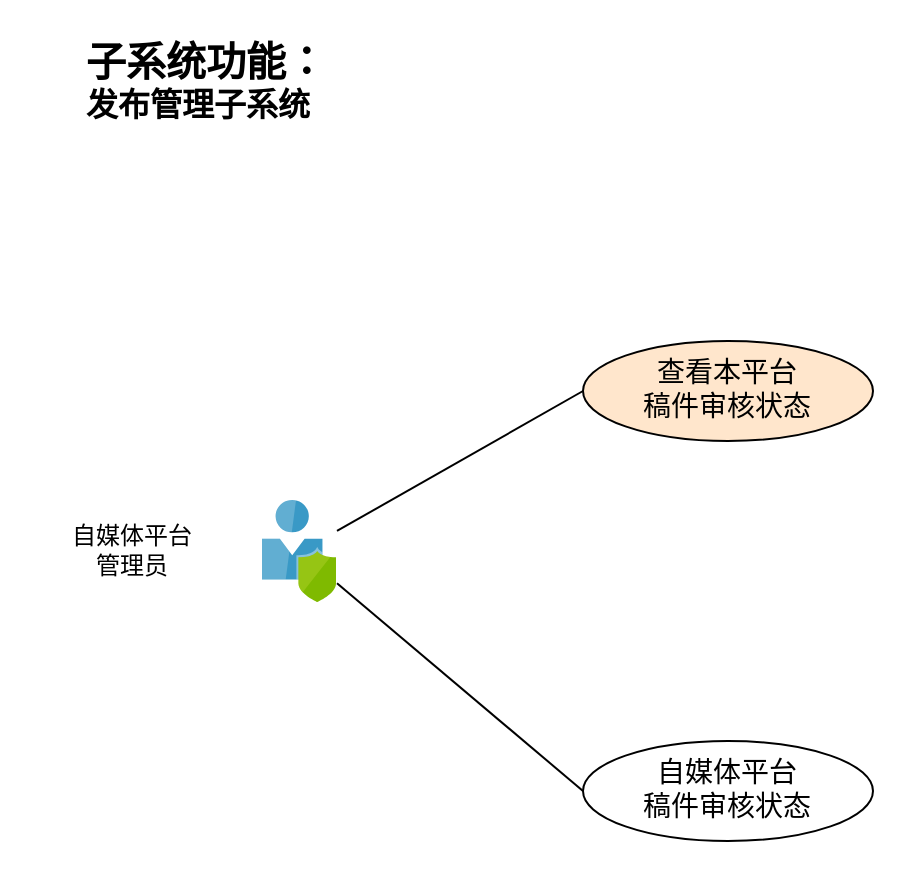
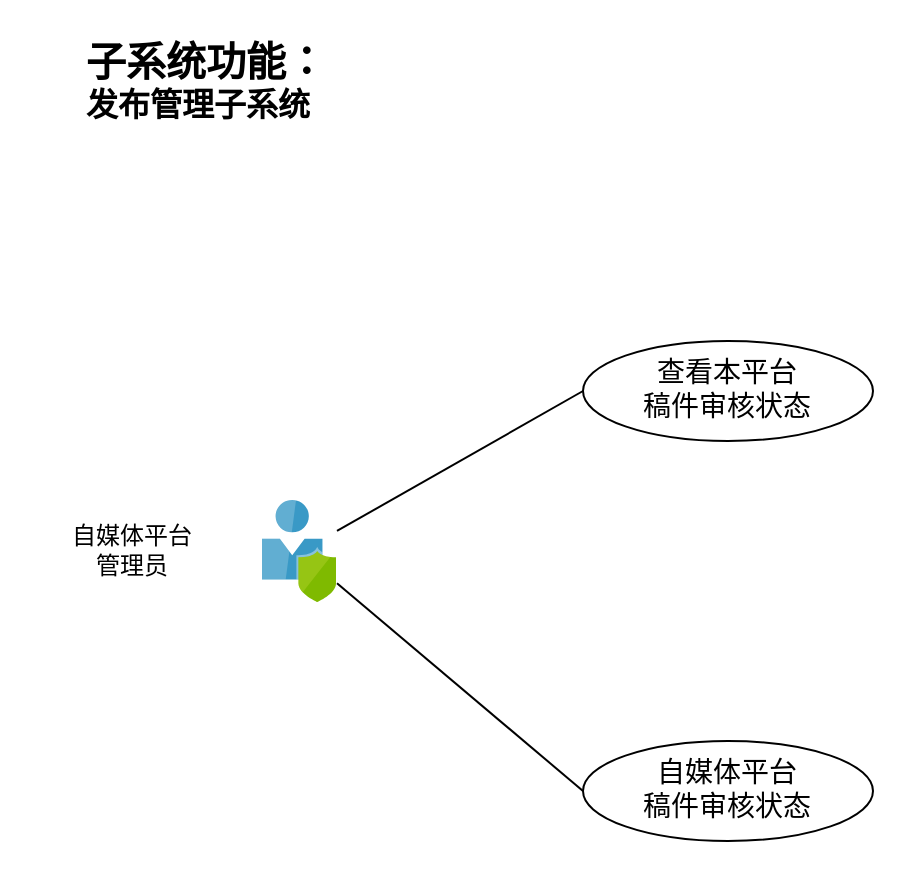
(728, 391) -> (728, 391)
